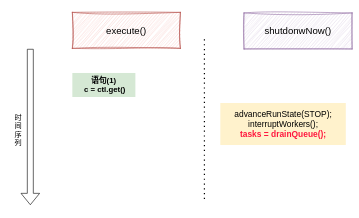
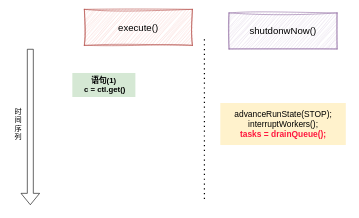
(126, 30) -> (138, 27)
(298, 31) -> (283, 31)
(18, 130) -> (18, 124)
